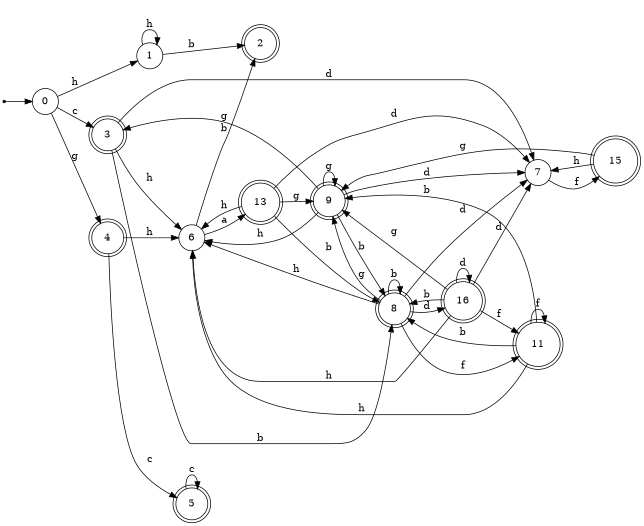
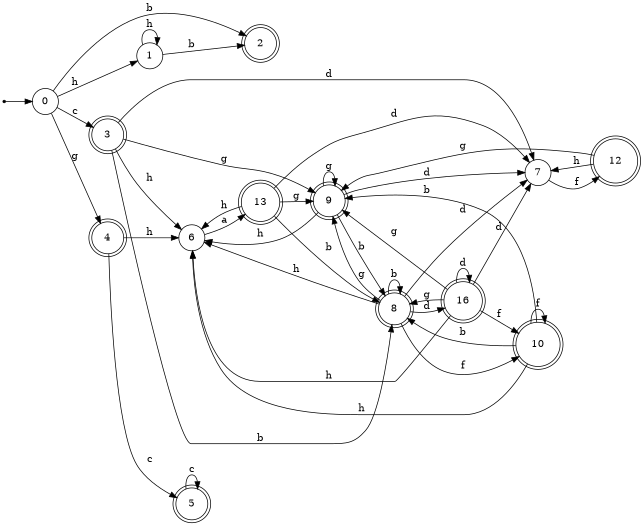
(239, 128) -> (217, 164)
(223, 145) -> (134, 19)
(616, 161) -> (616, 161)
(427, 295) -> (427, 295)
(538, 344) -> (538, 344)
